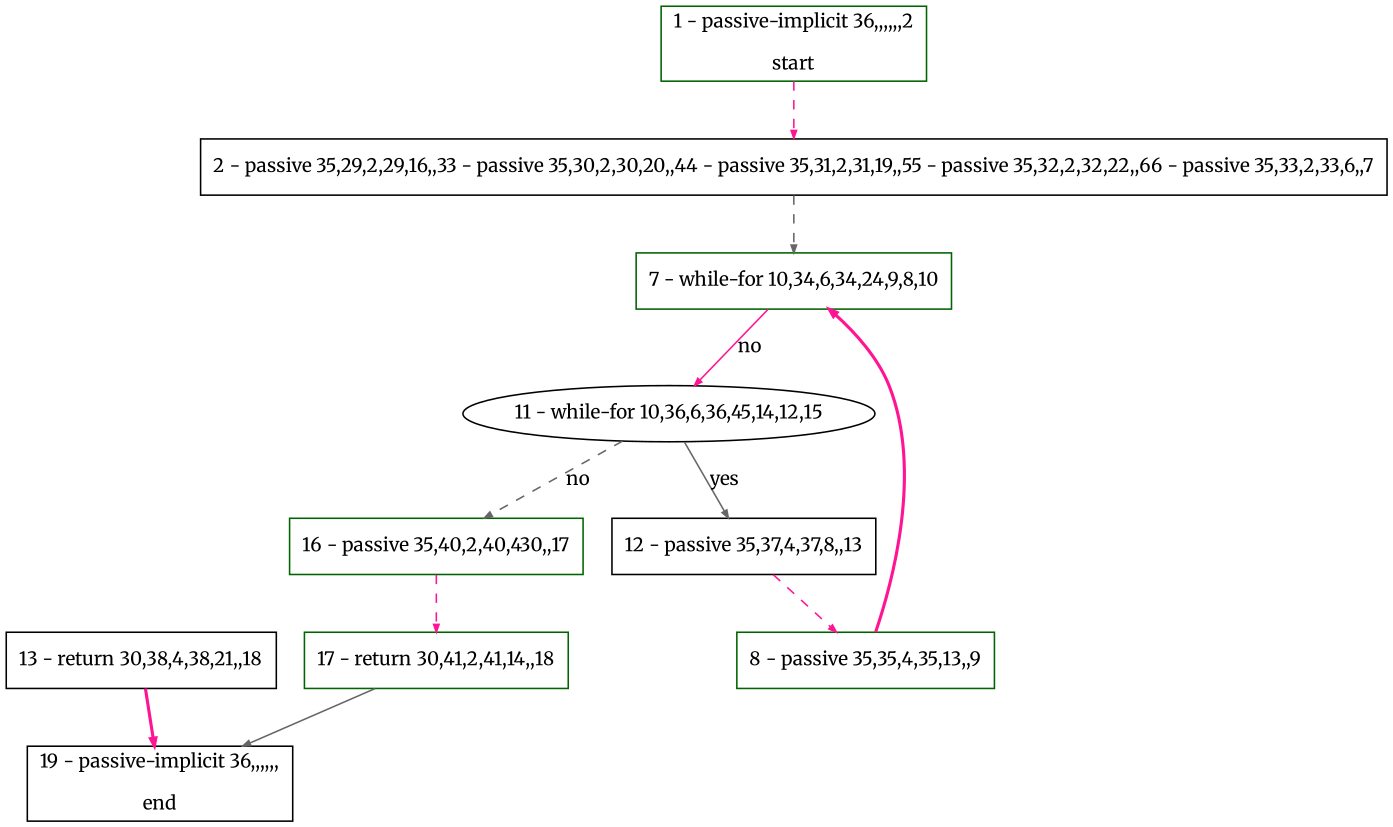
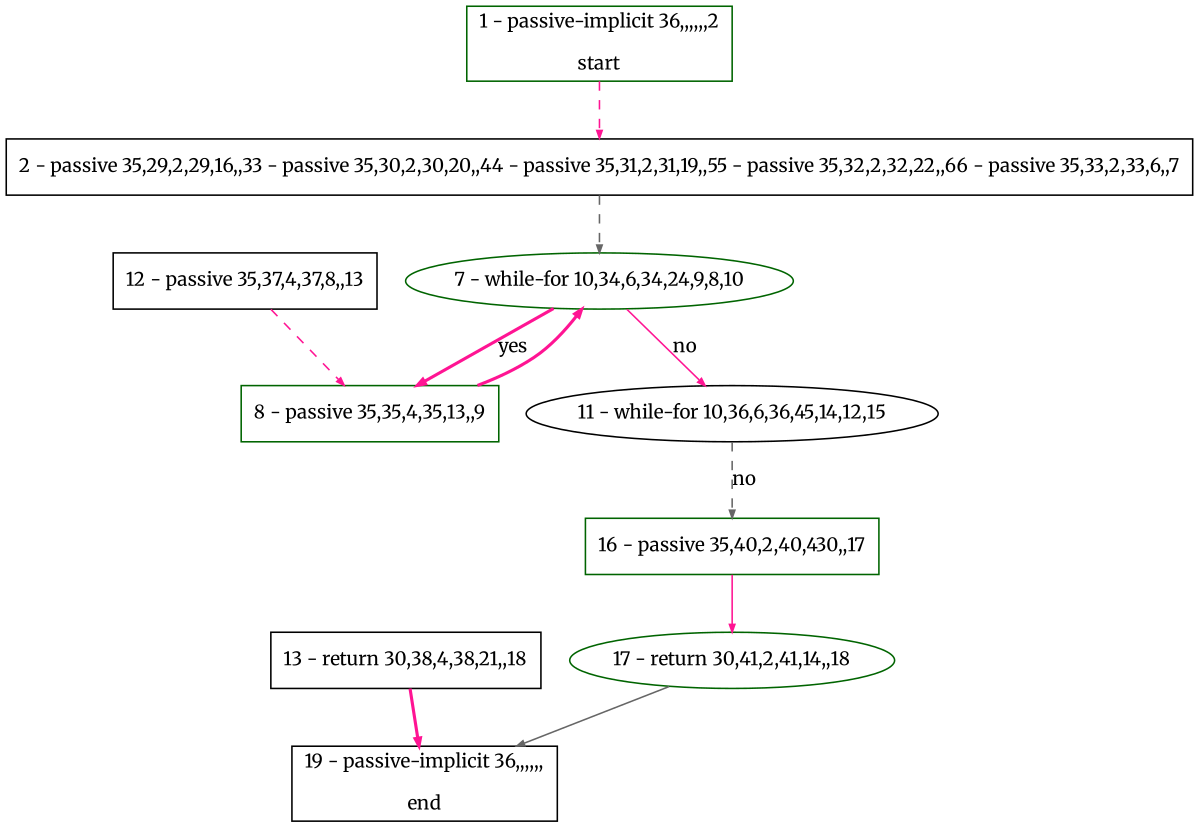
(794, 281) -> (599, 281)
none -> (489, 345)
(704, 477) -> none
(436, 599) -> (732, 599)
(436, 660) -> (732, 660)
